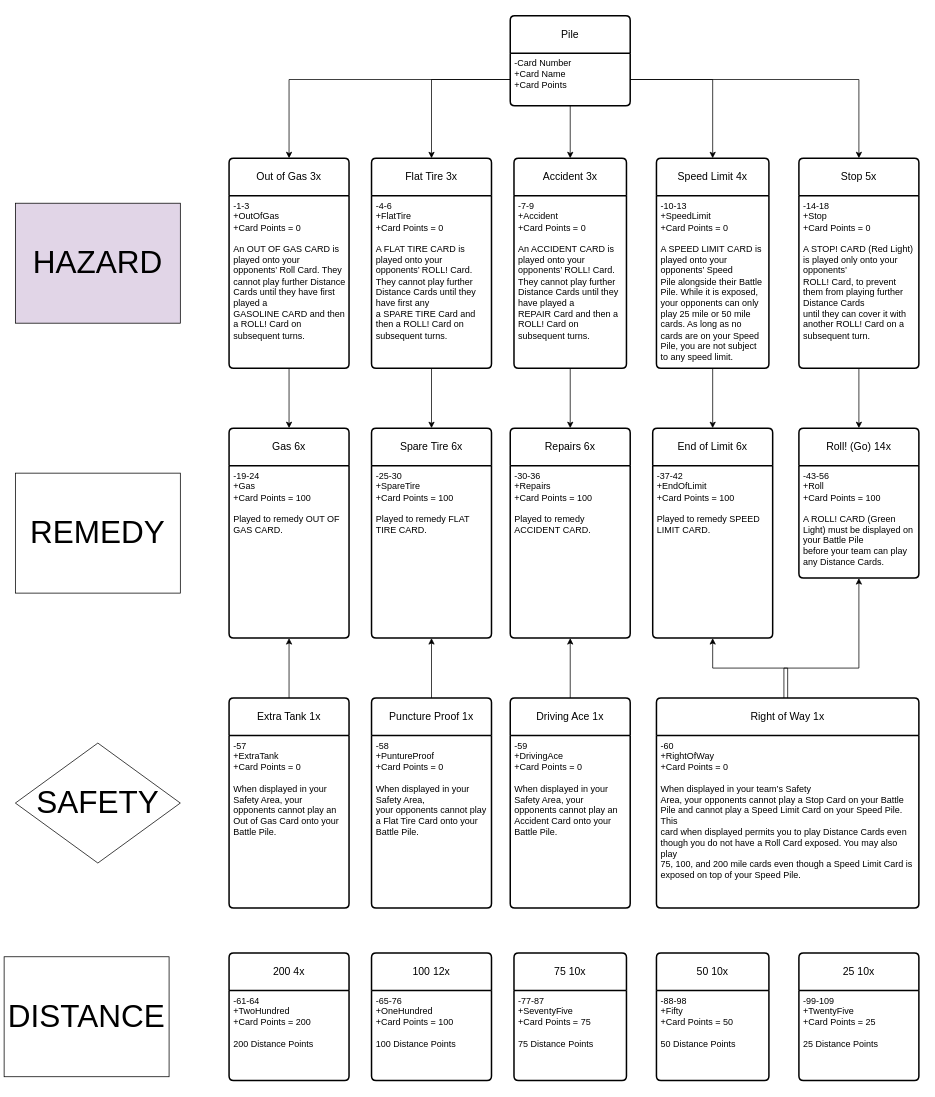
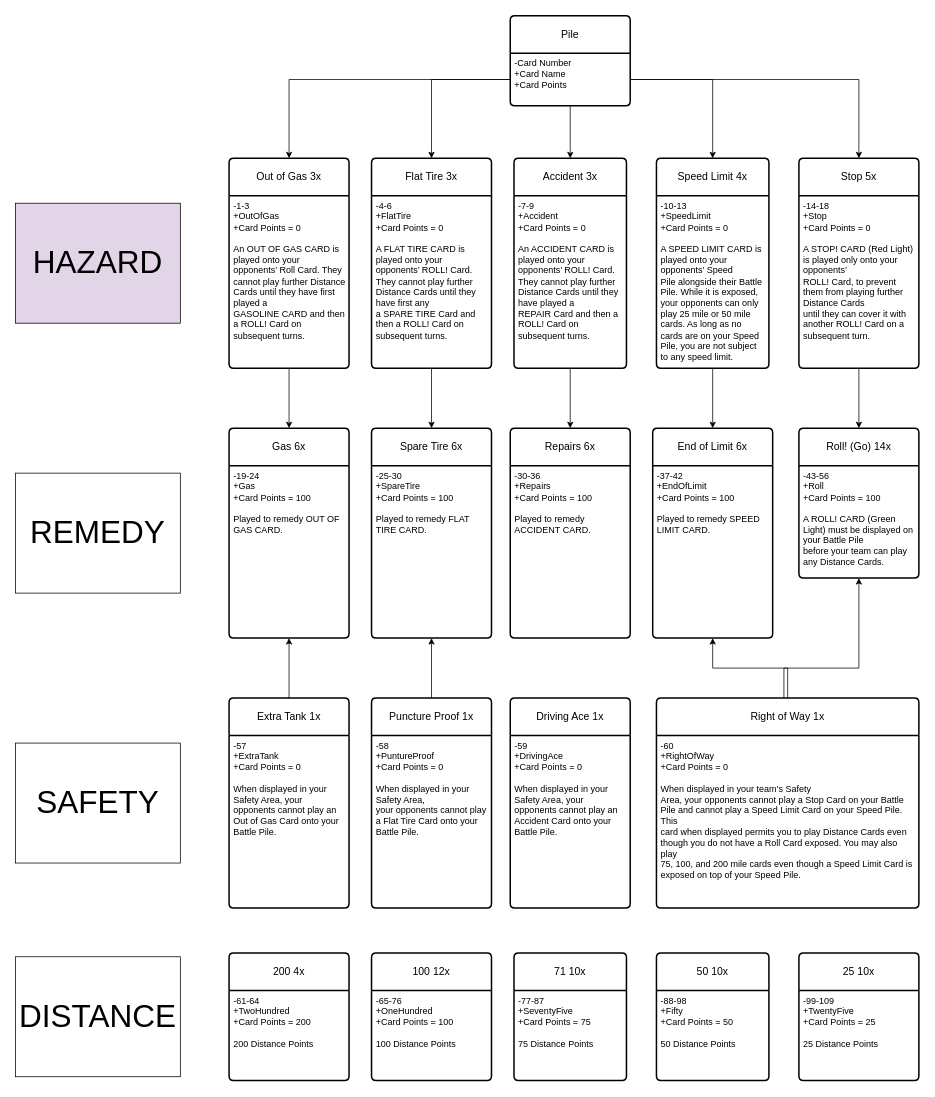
(570, 671) -> none
(98, 803) -> (98, 803)
(570, 972) -> (570, 972)
(87, 1017) -> (98, 1017)
